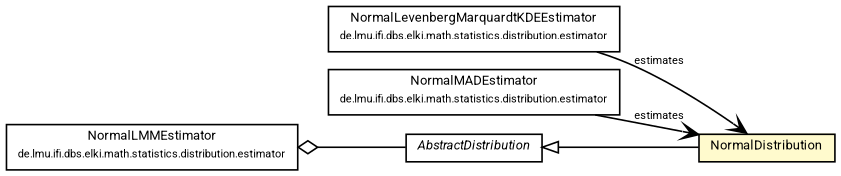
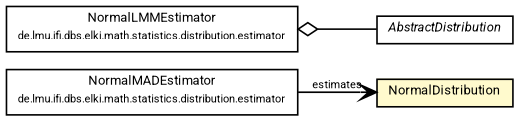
(474, 29) -> none
(629, 147) -> none
